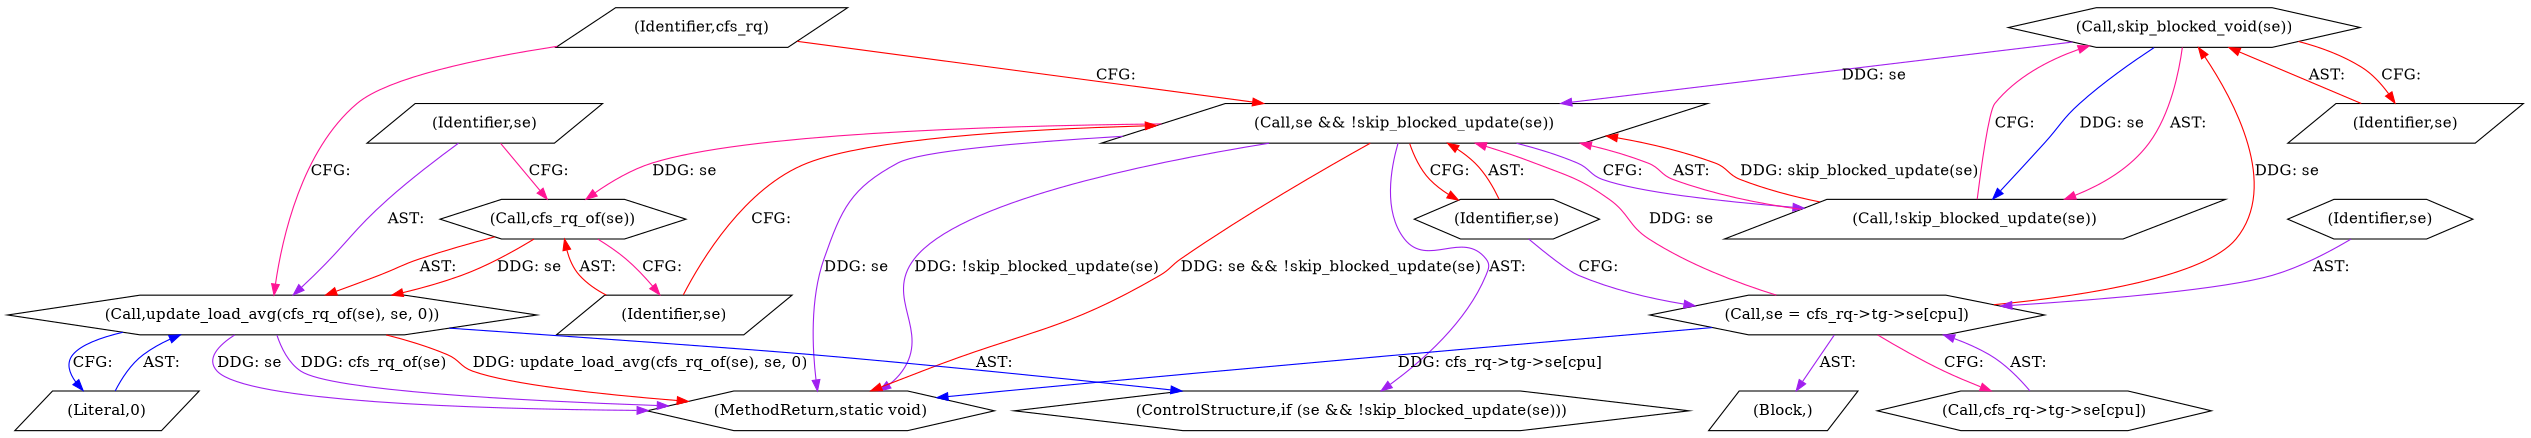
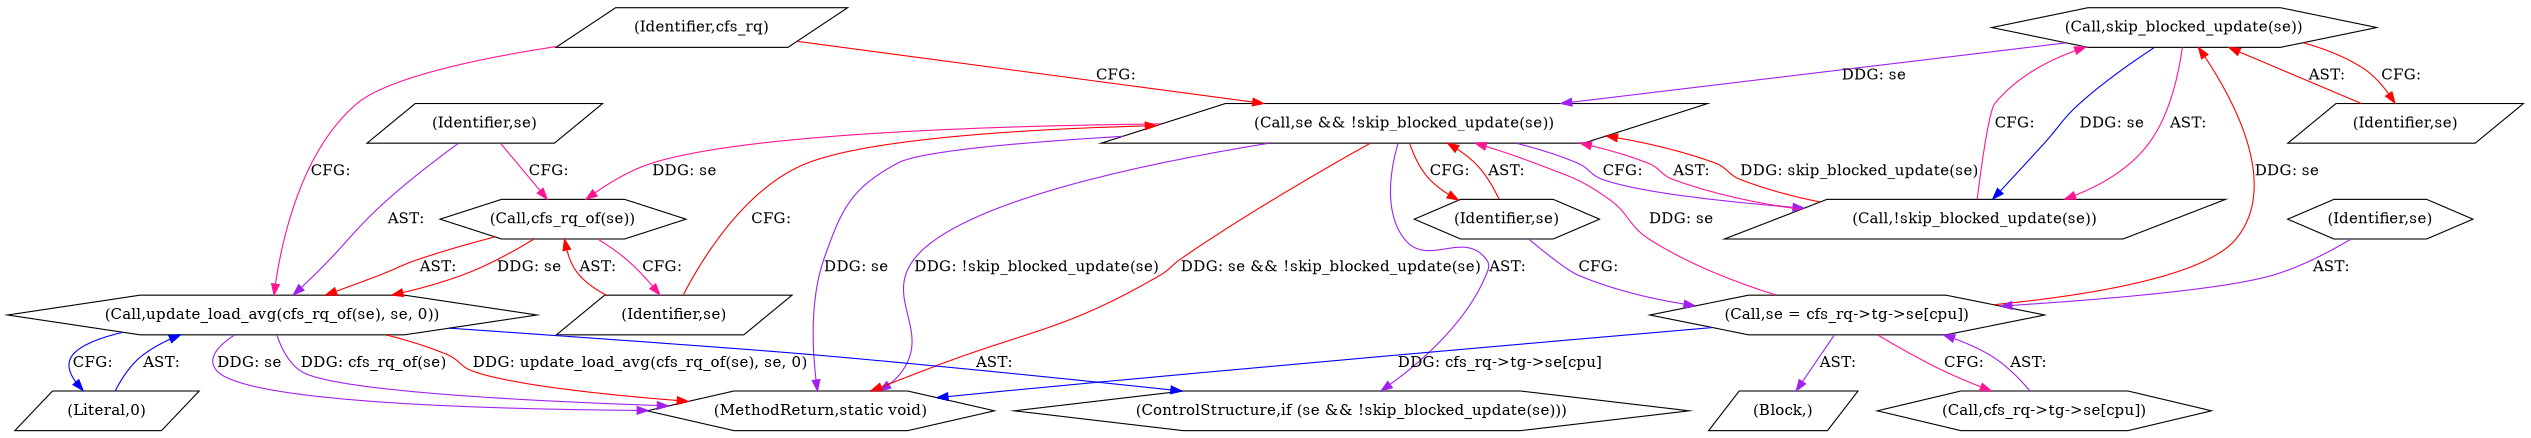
(2184, 28) -> (2184, 28)
